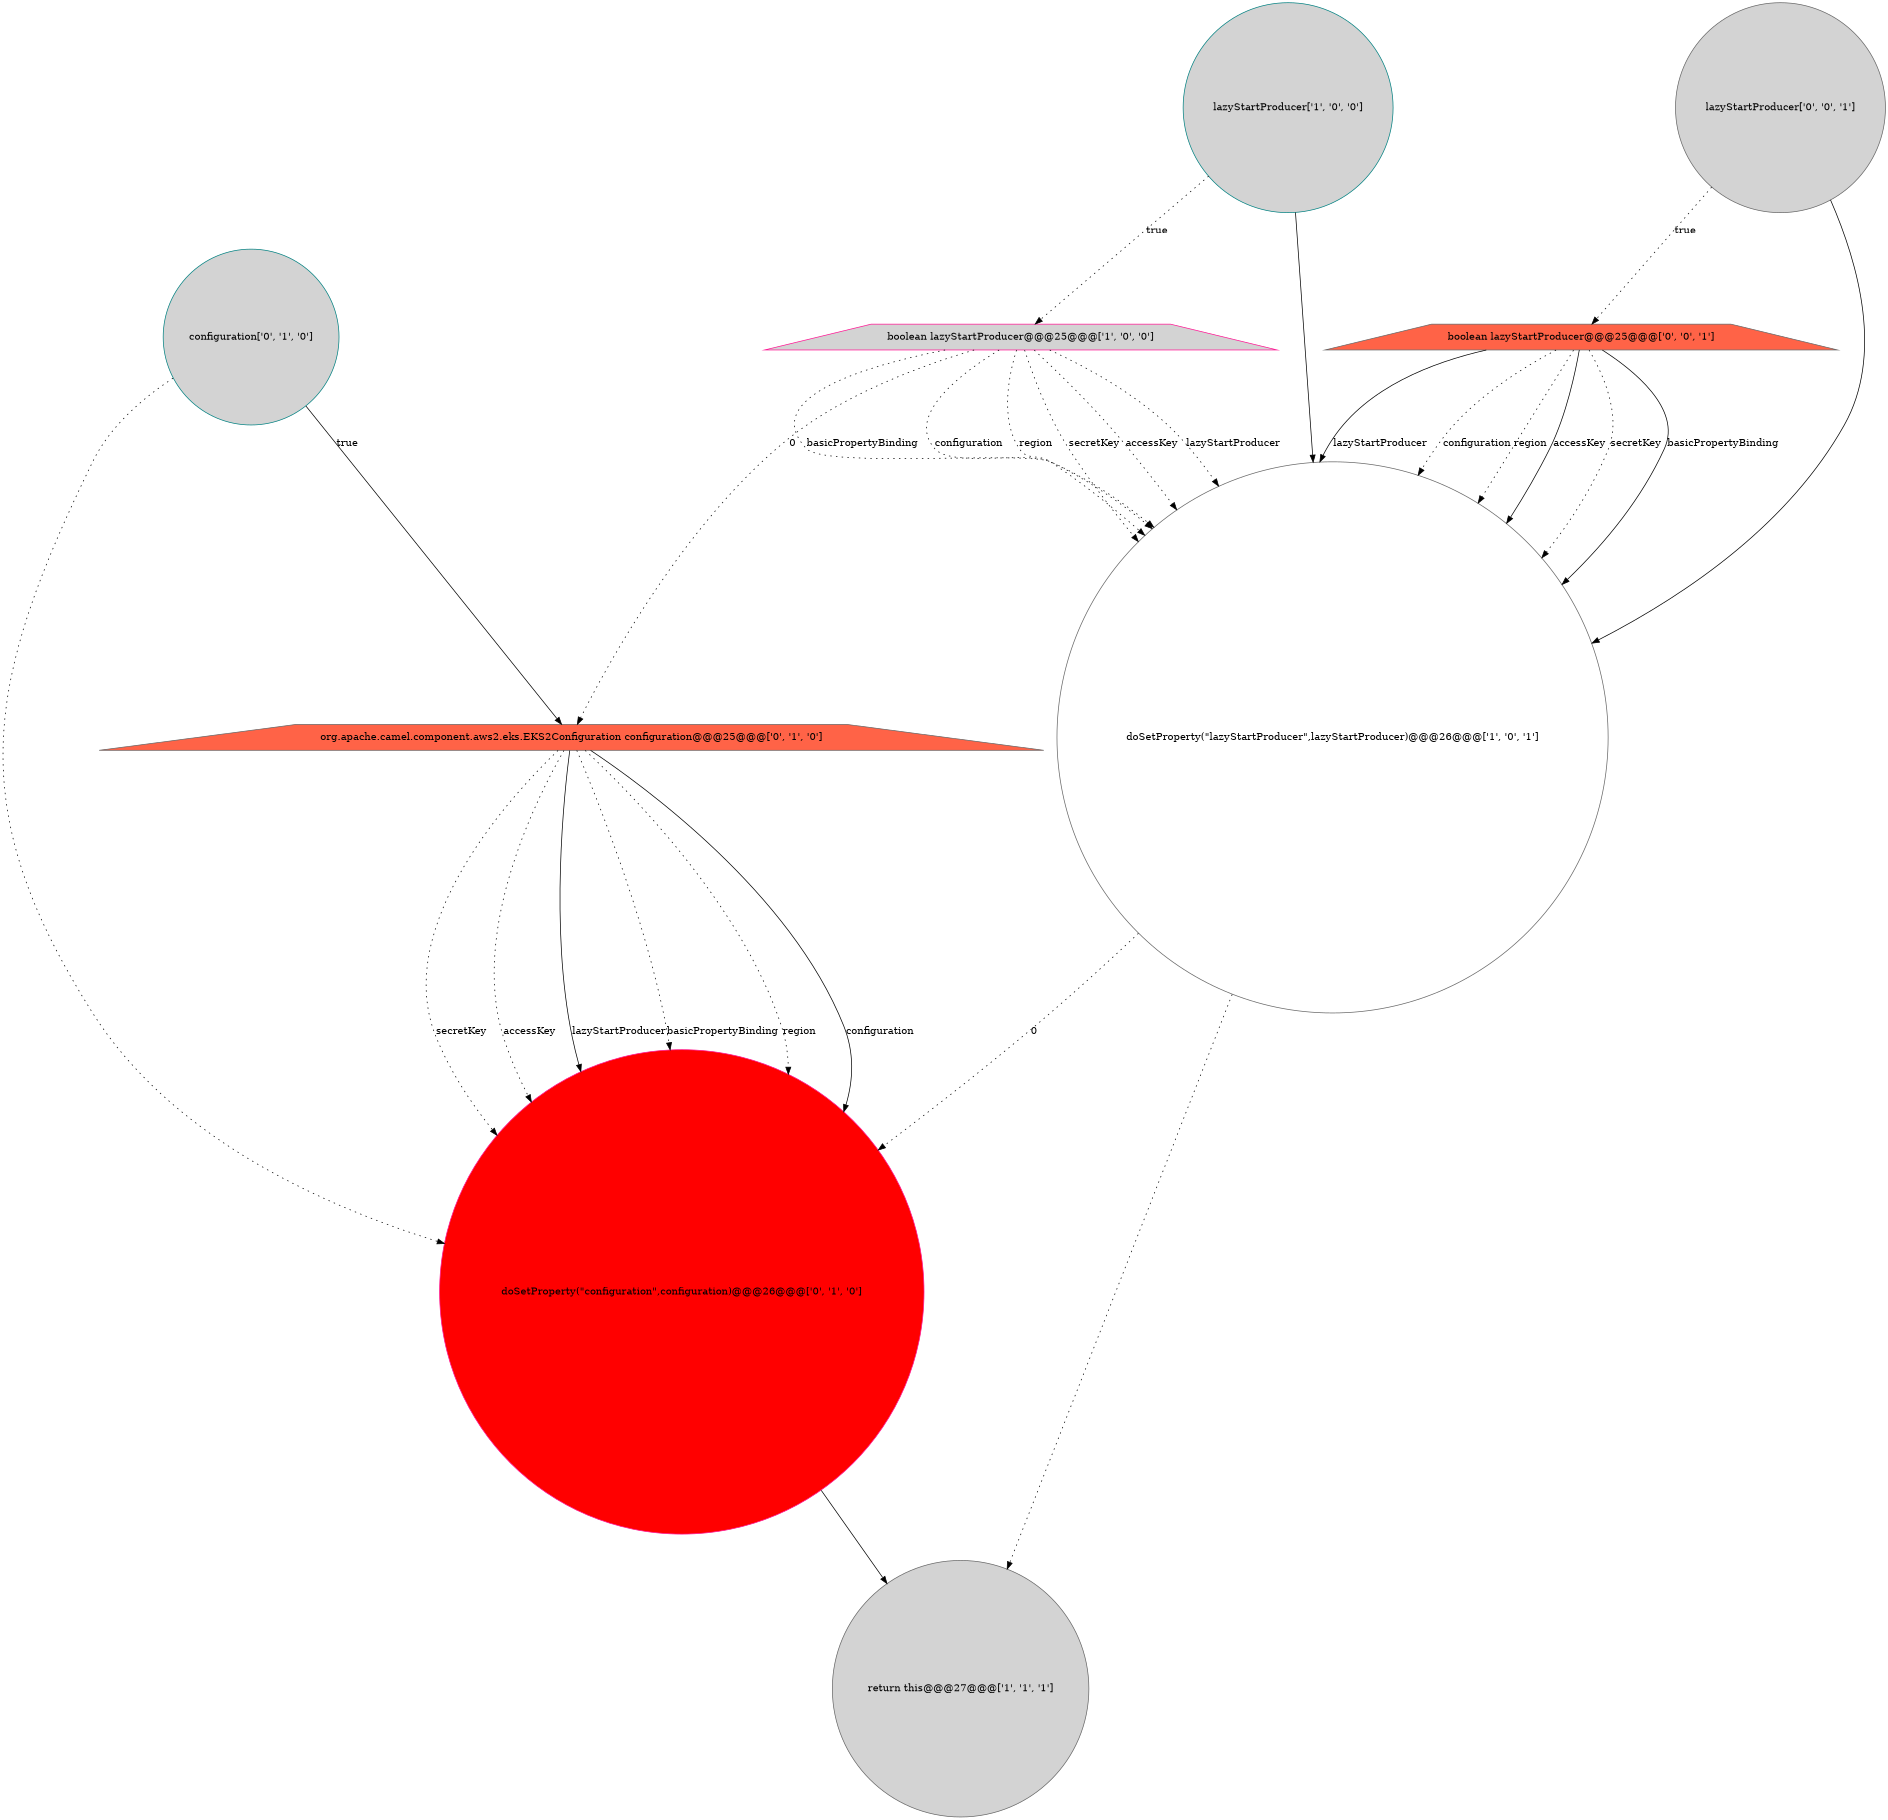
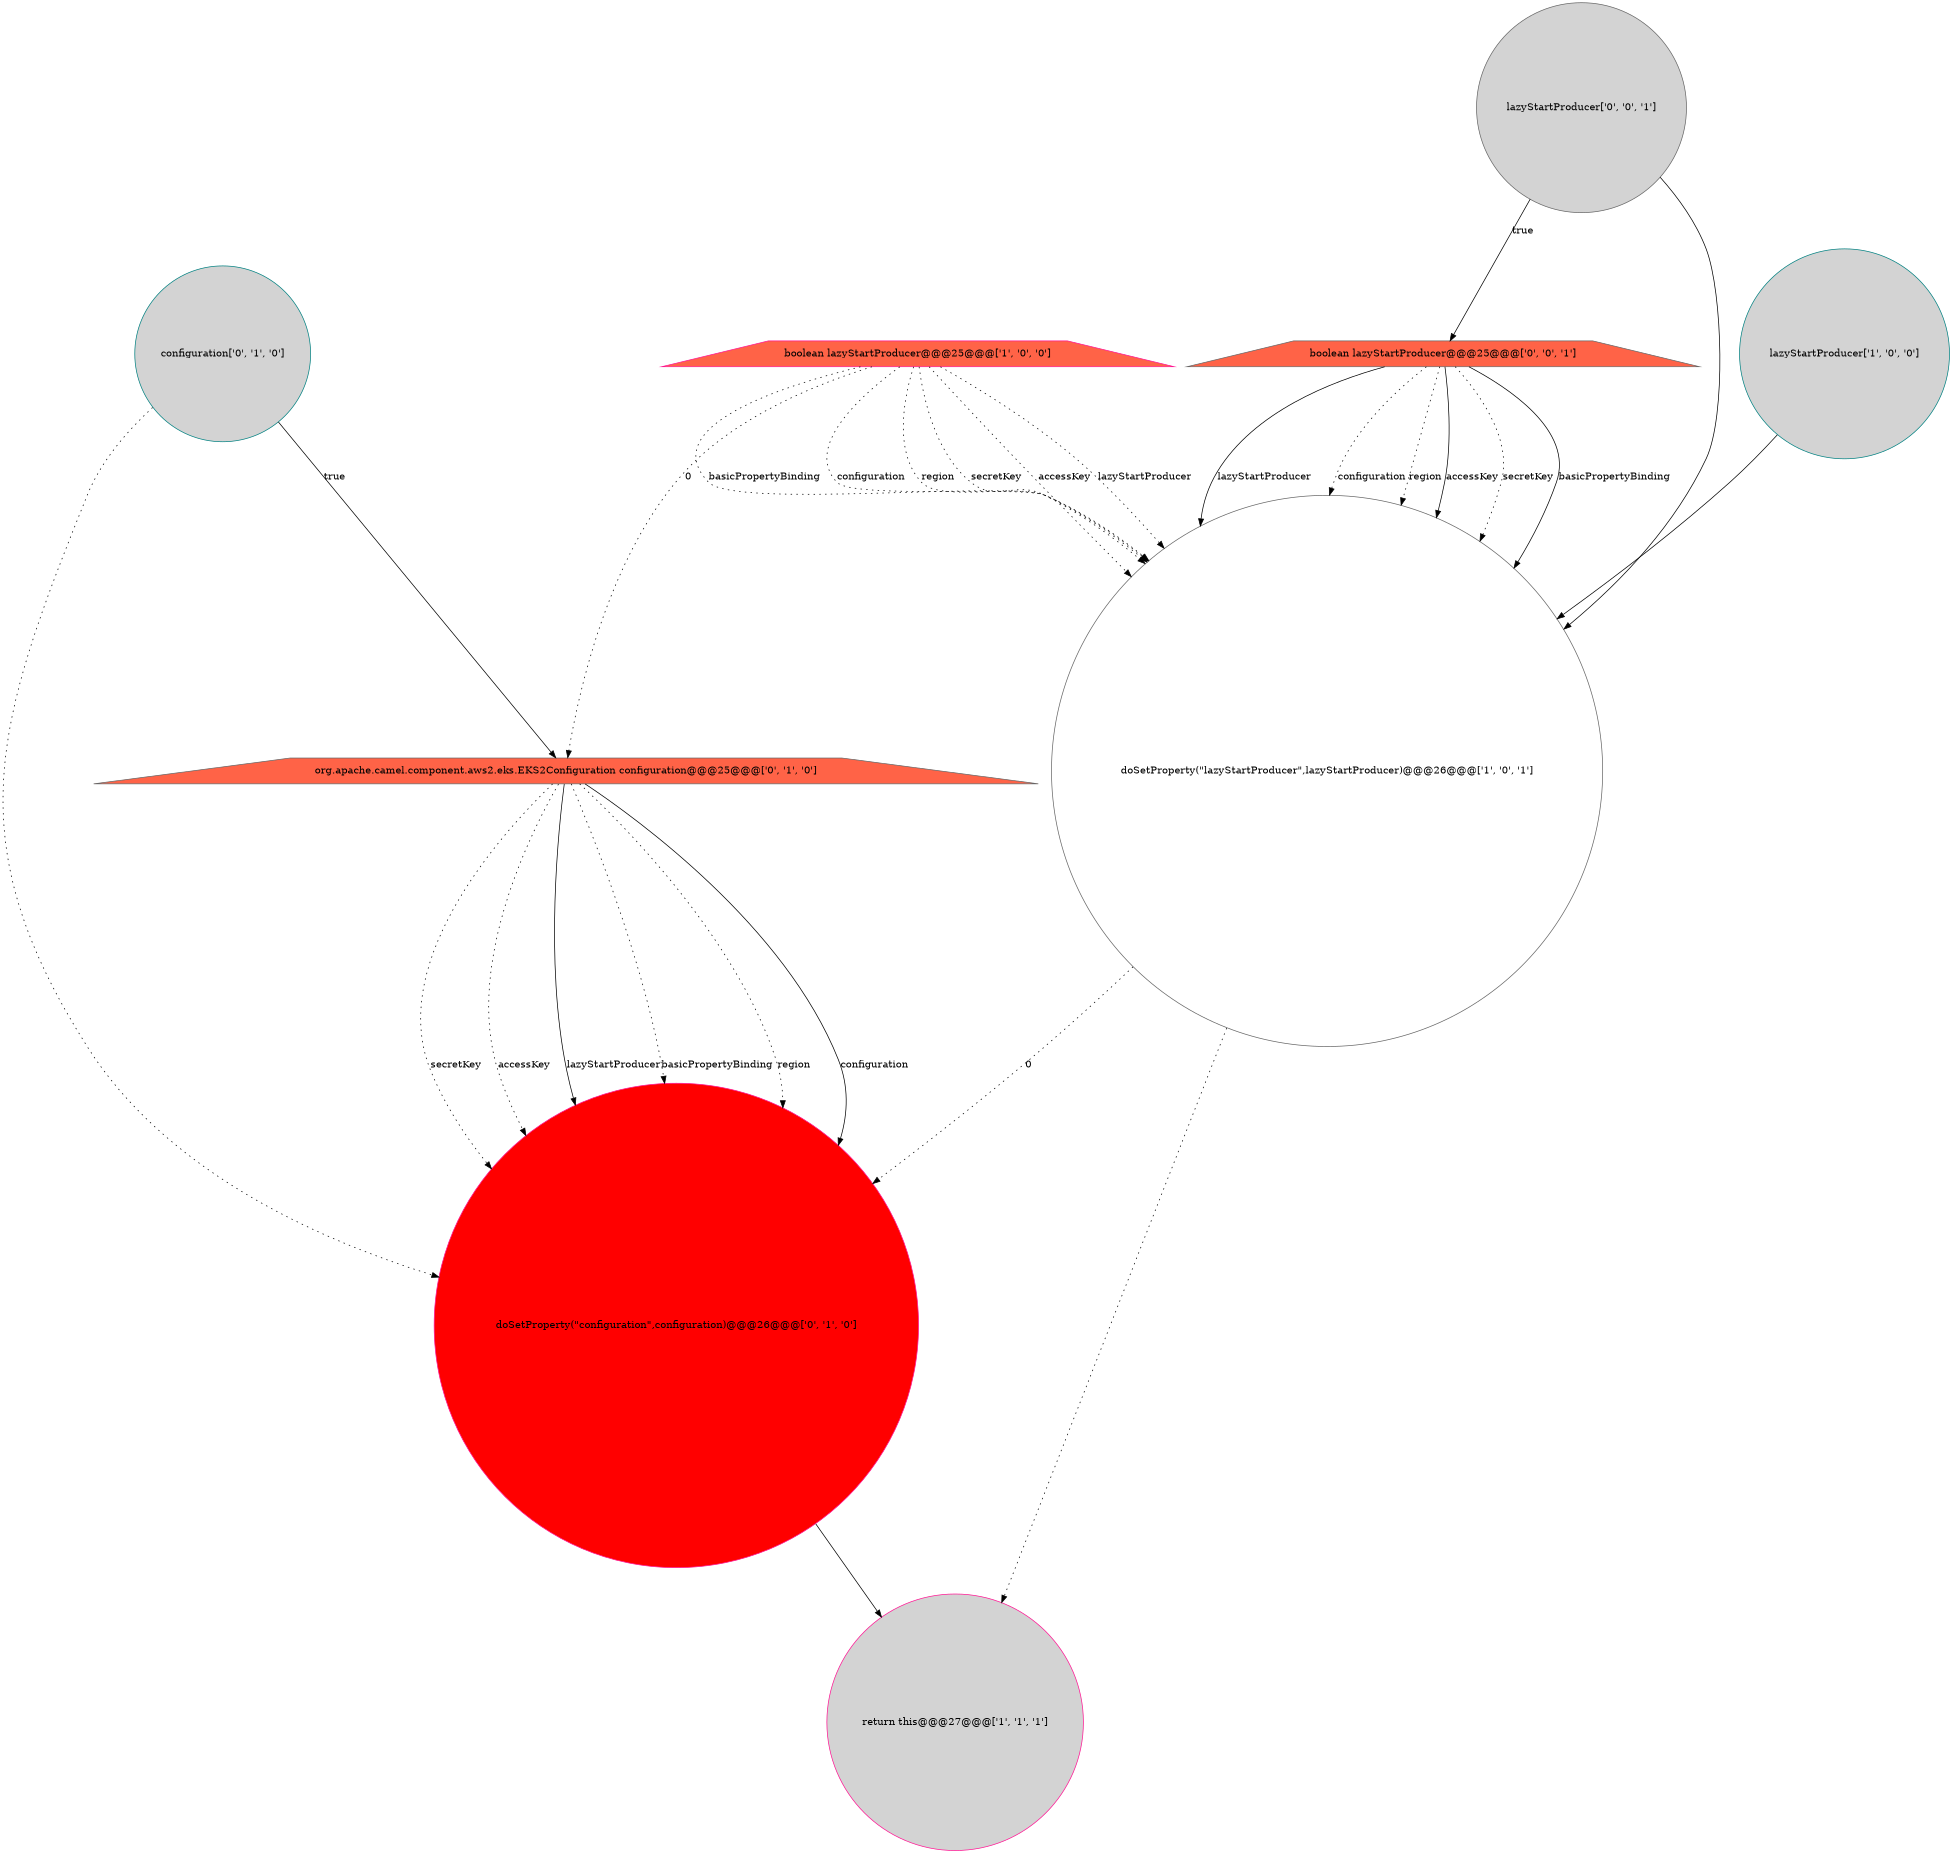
(1125, 248) -> none
(1654, 253) -> (1492, 267)
(1021, 337) -> (918, 354)
(961, 1689) -> (955, 1722)
